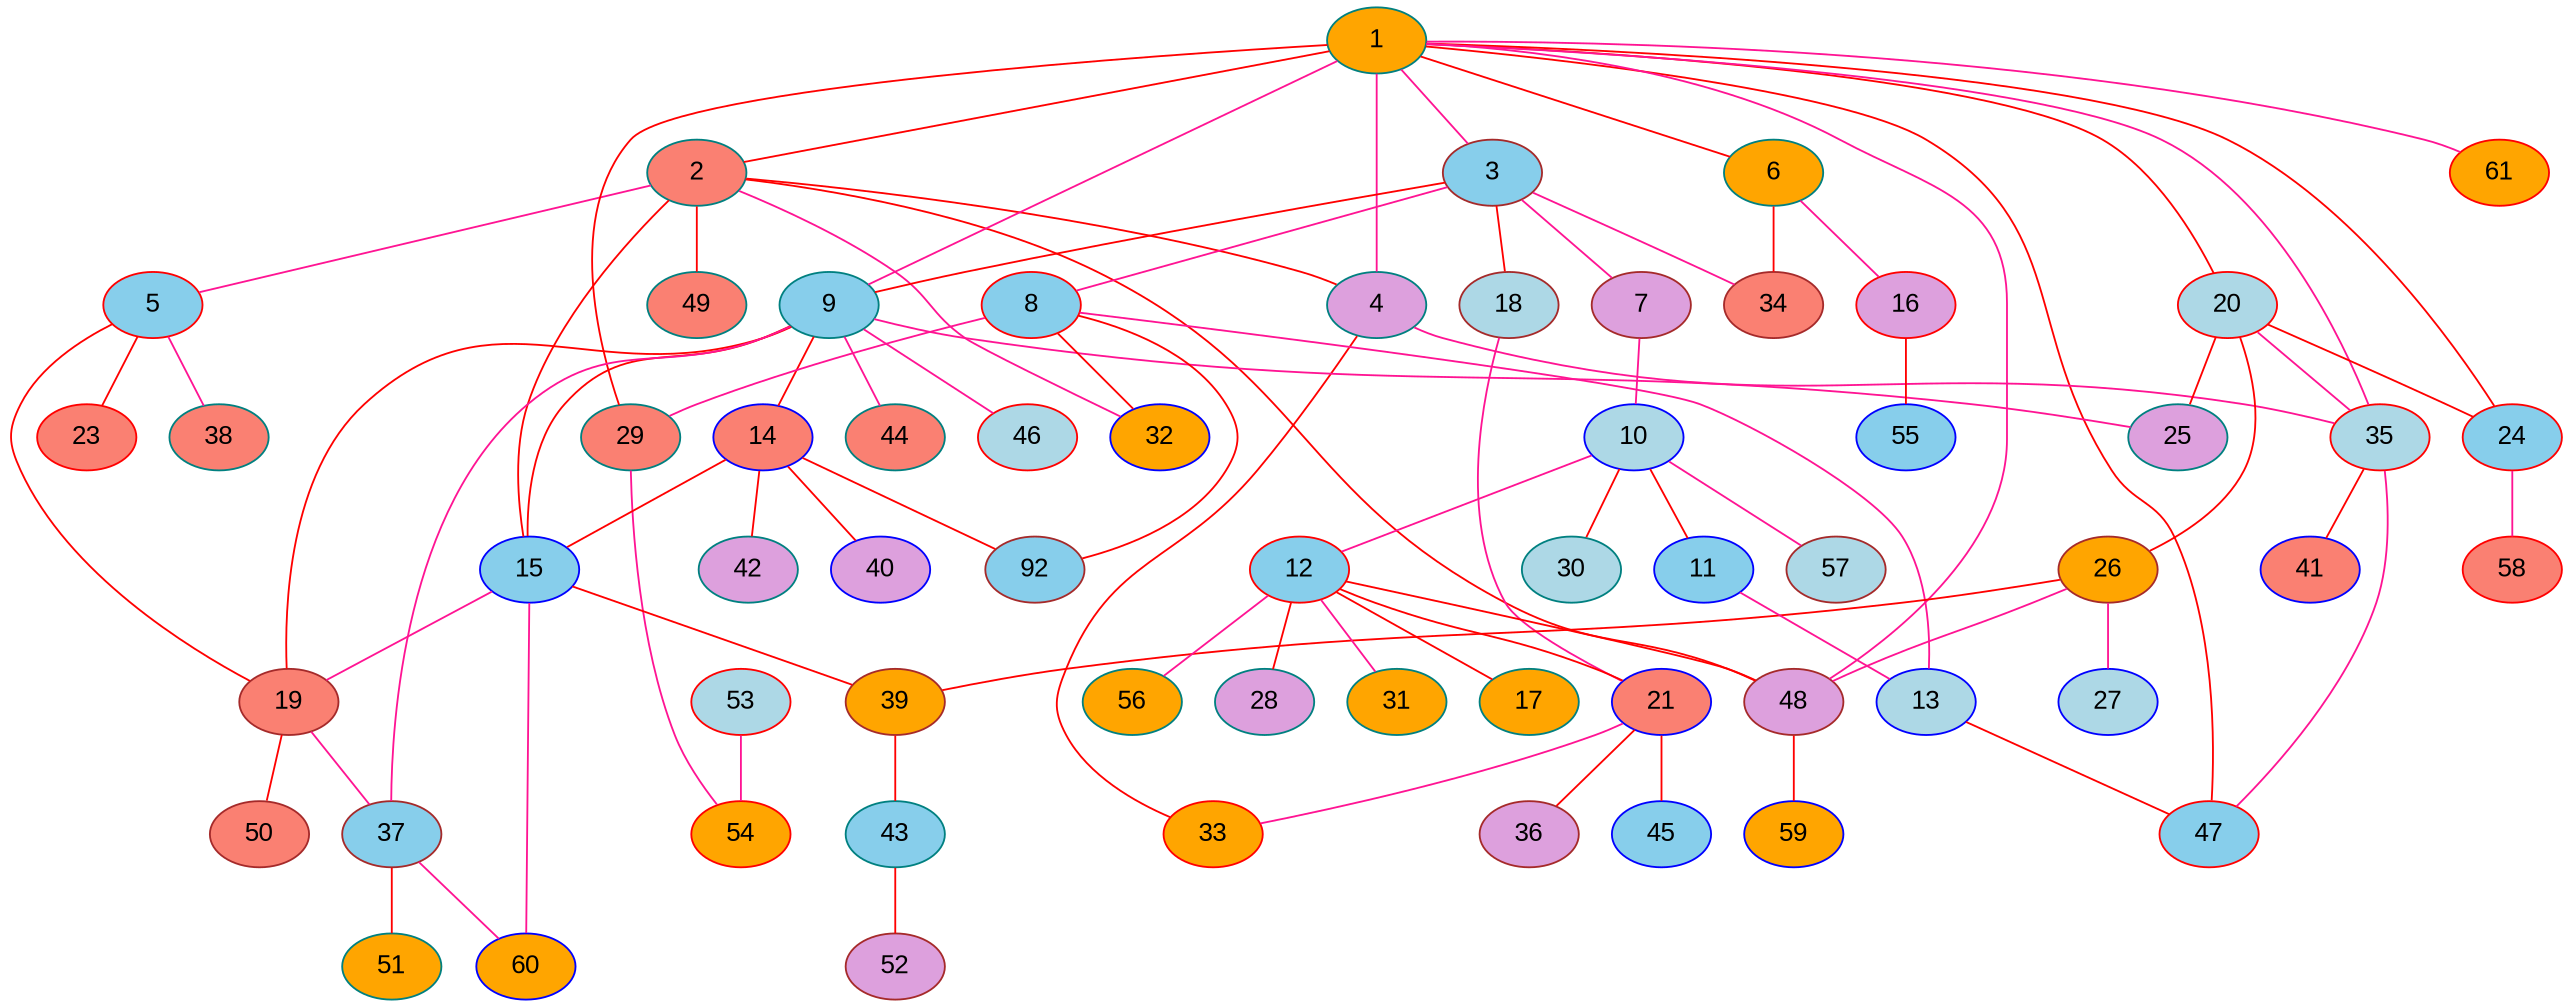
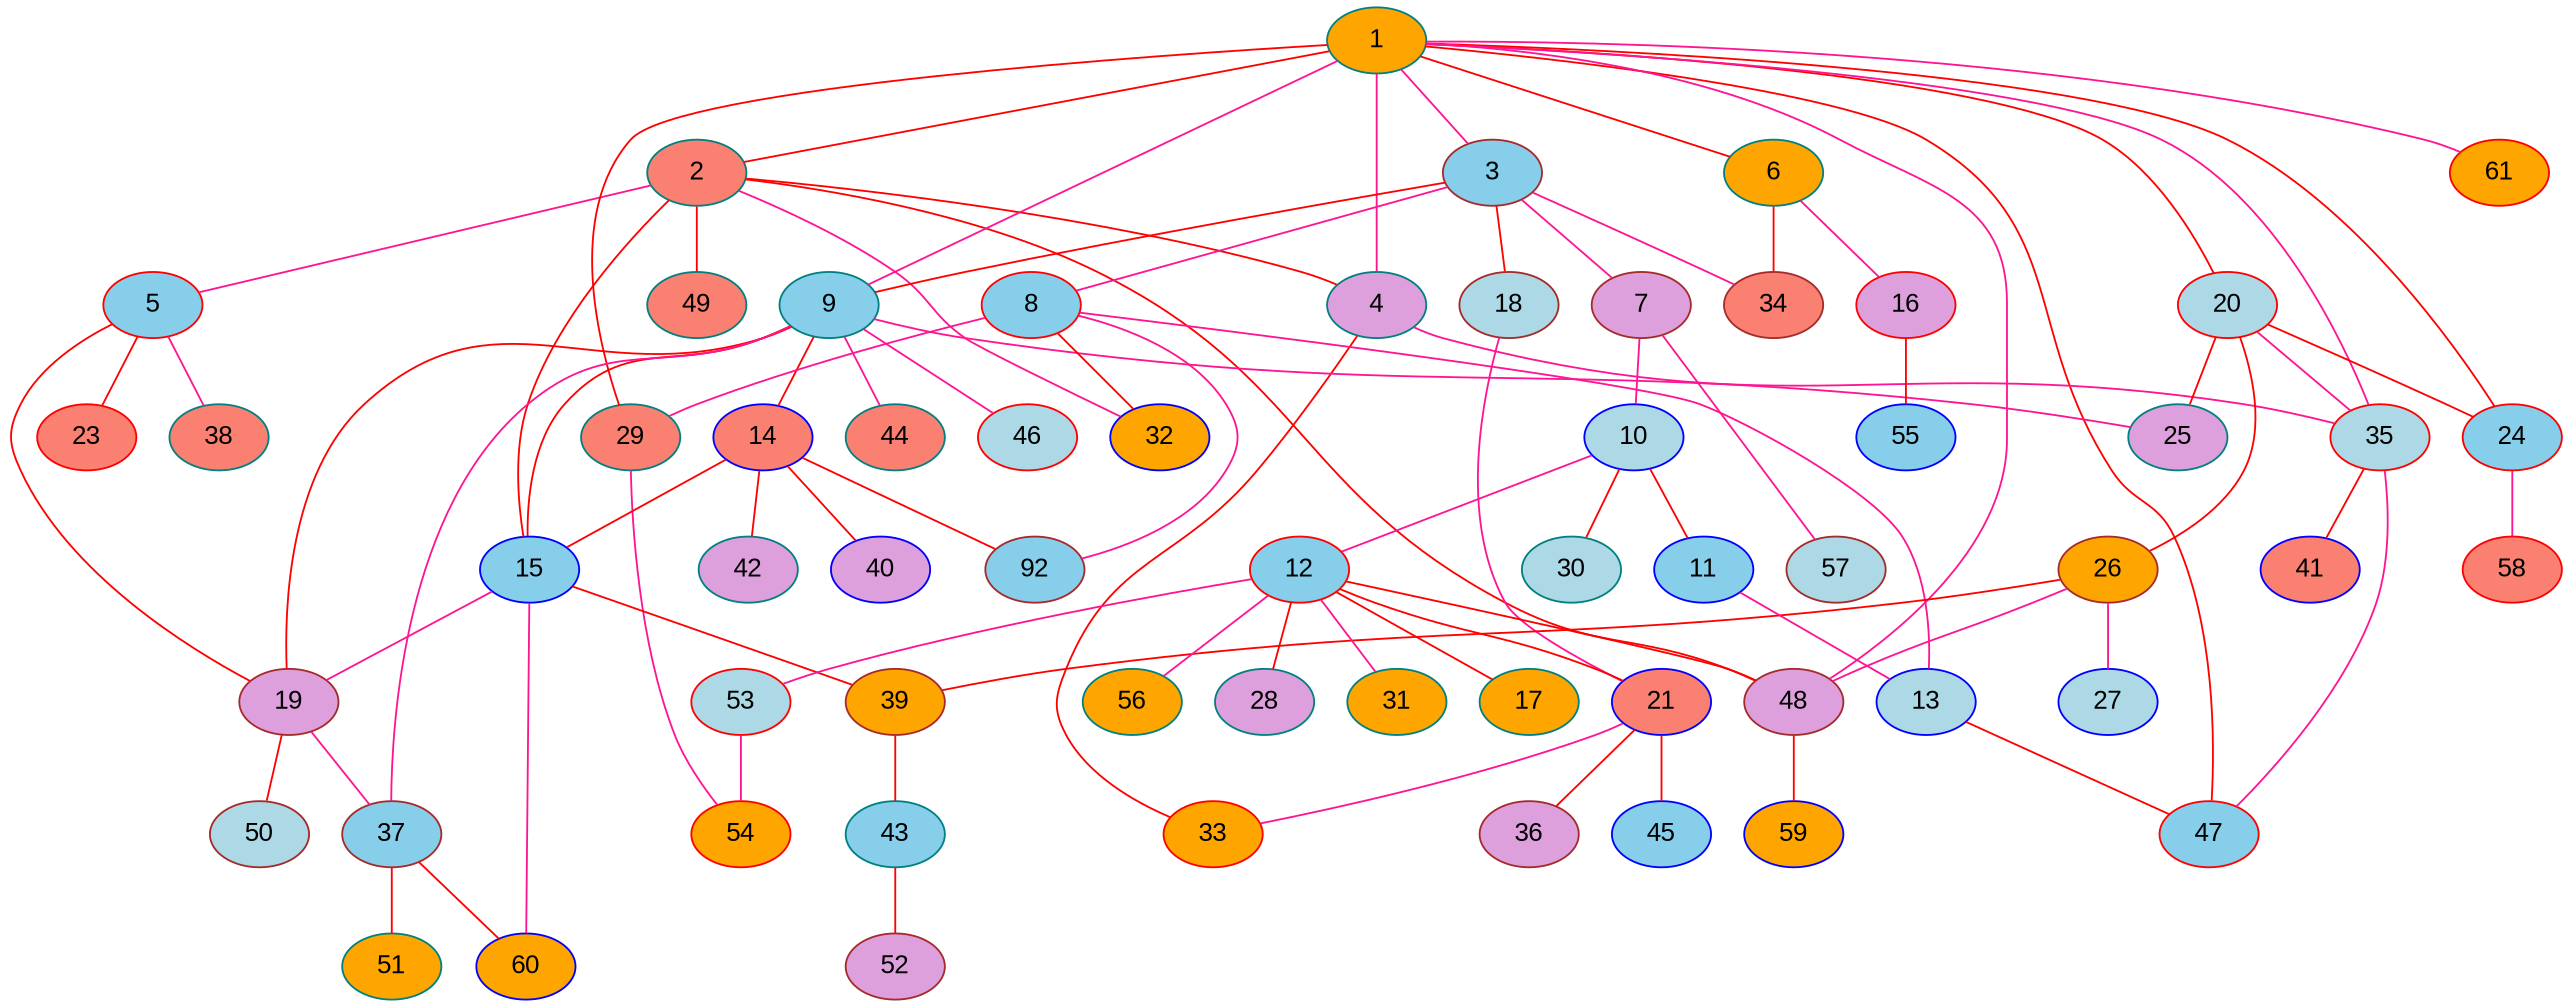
(1237, 436) -> (1237, 436)
(1735, 504) -> (1739, 437)
none -> (1015, 624)
(289, 702) -> (289, 702)
(259, 834) -> (259, 834)
(459, 900) -> (459, 900)
